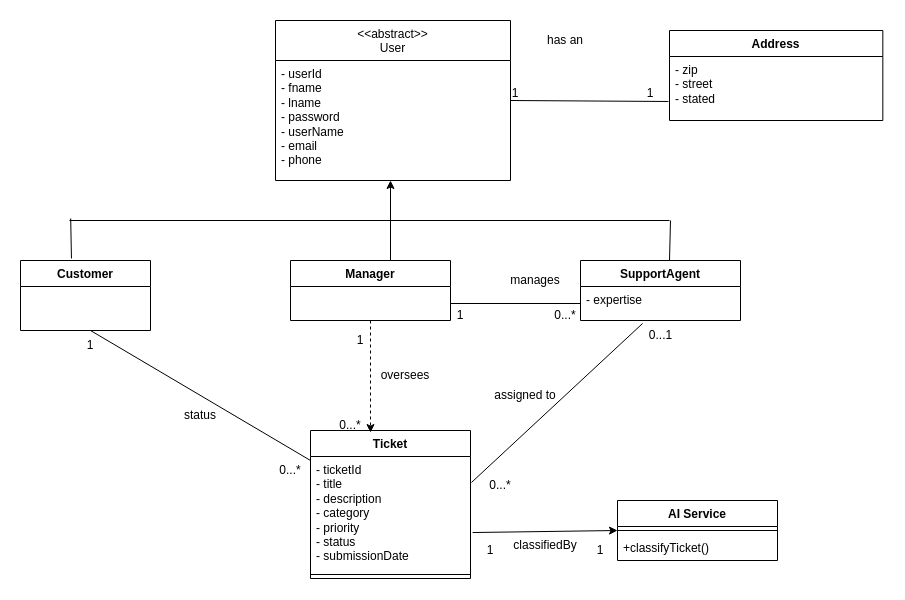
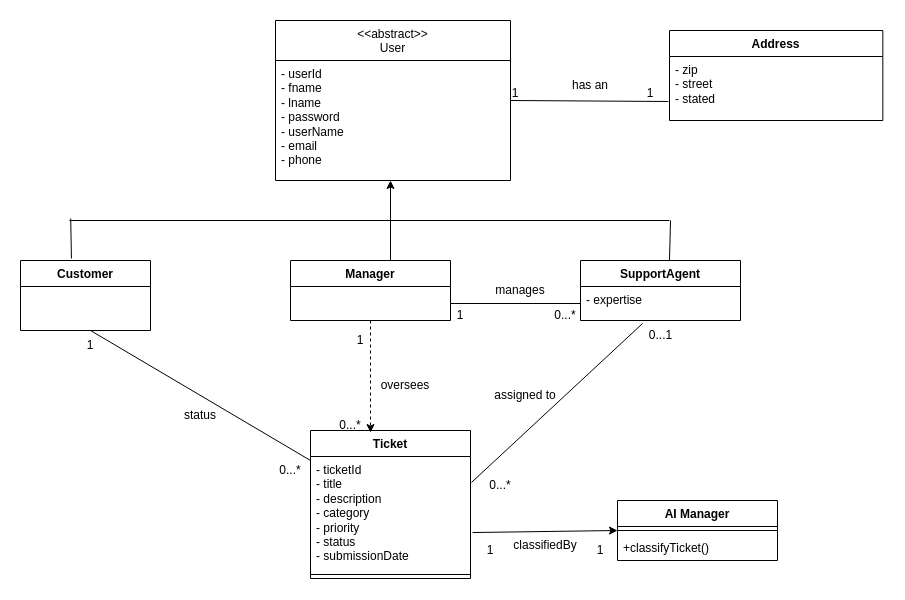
(566, 41) -> (591, 86)
(536, 281) -> (521, 291)
(406, 376) -> (406, 386)
(698, 515) -> (698, 515)
